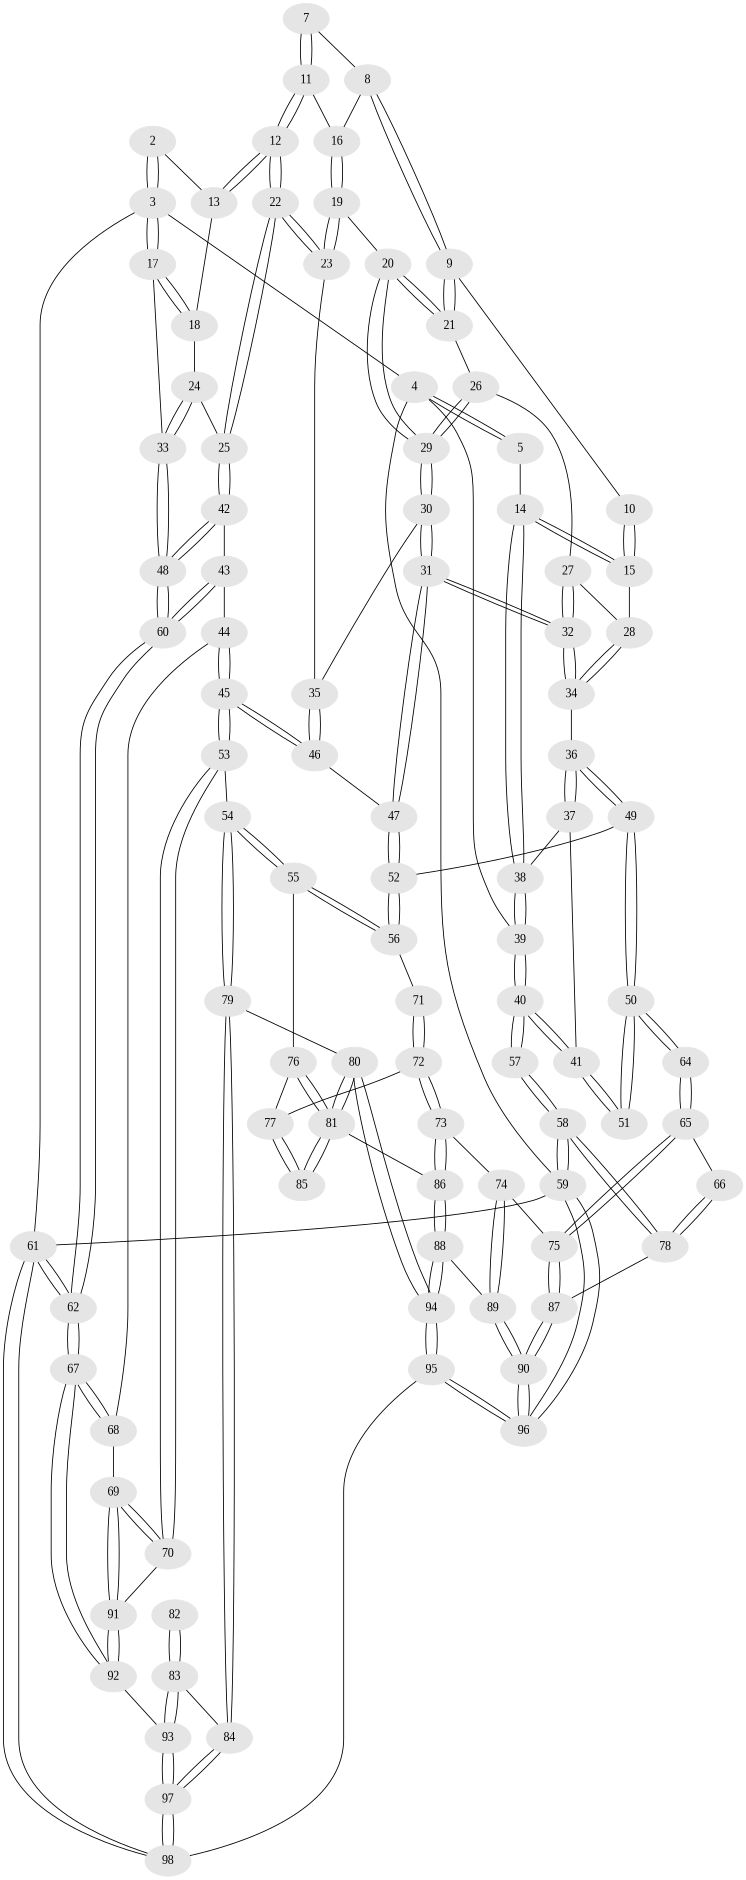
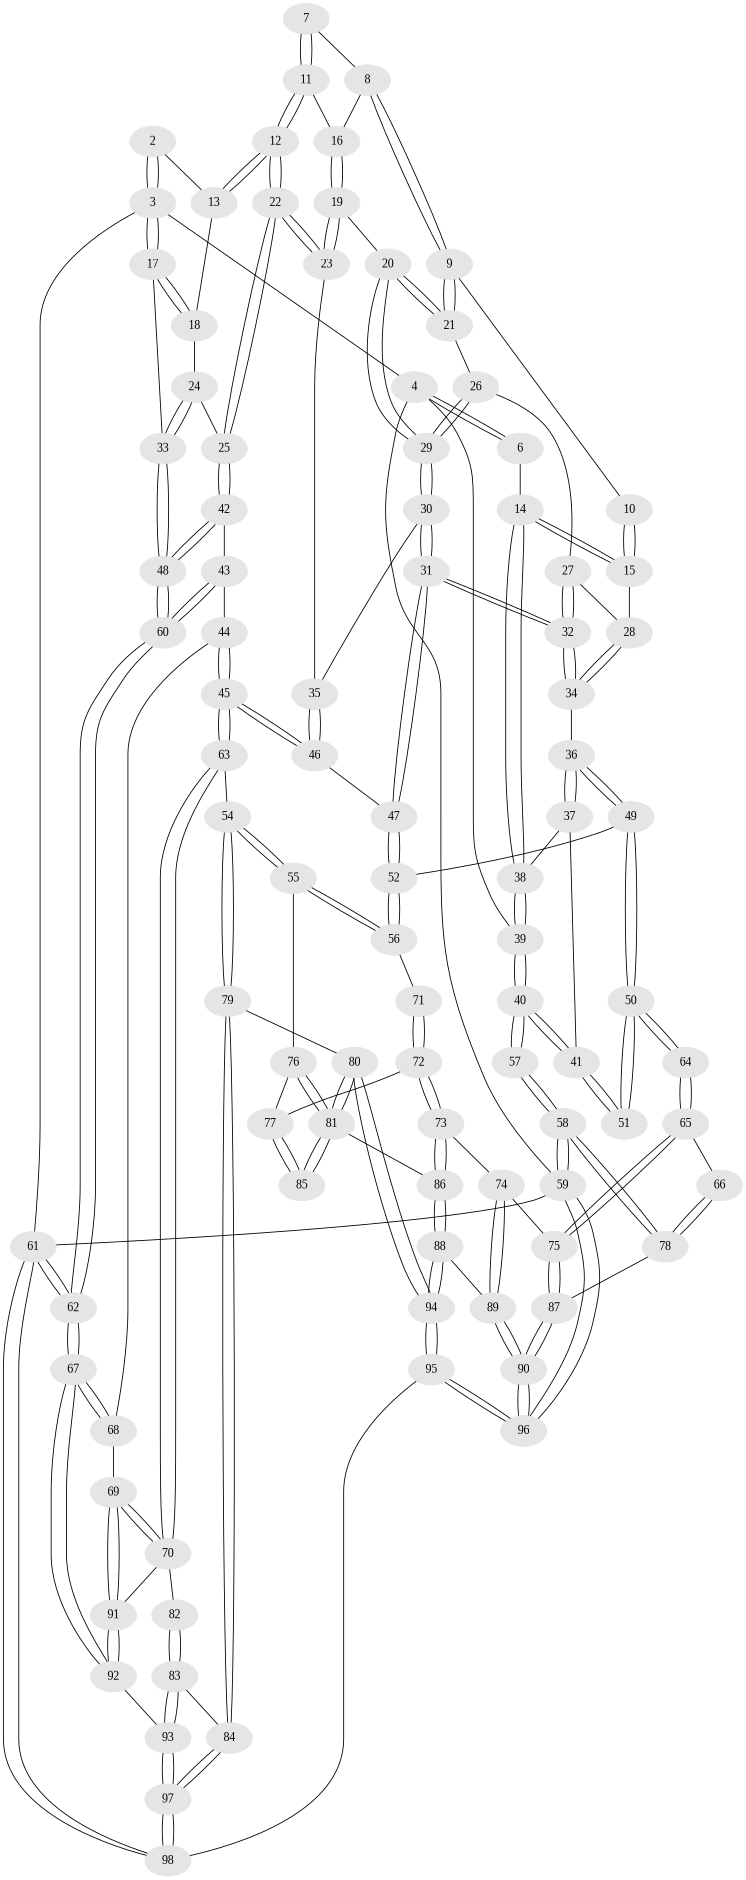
(520, 449) -> (520, 449)
(224, 756) -> (224, 756)
none -> (171, 1585)
